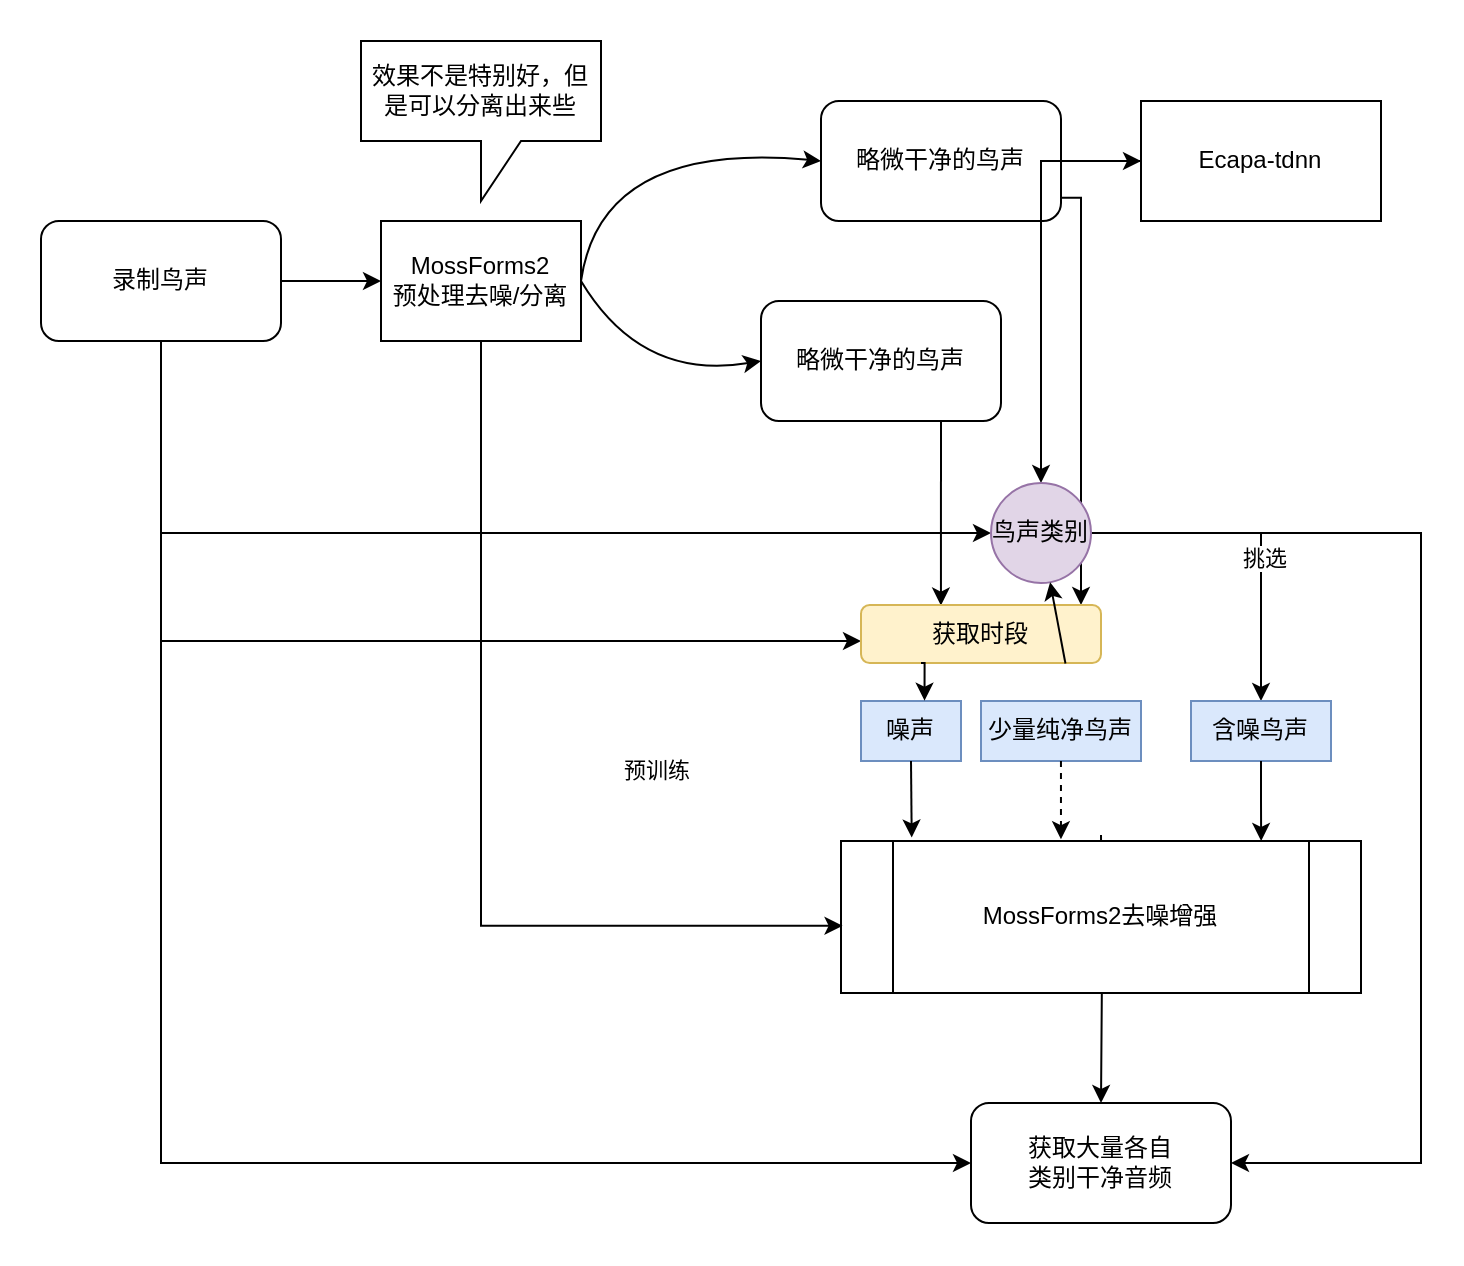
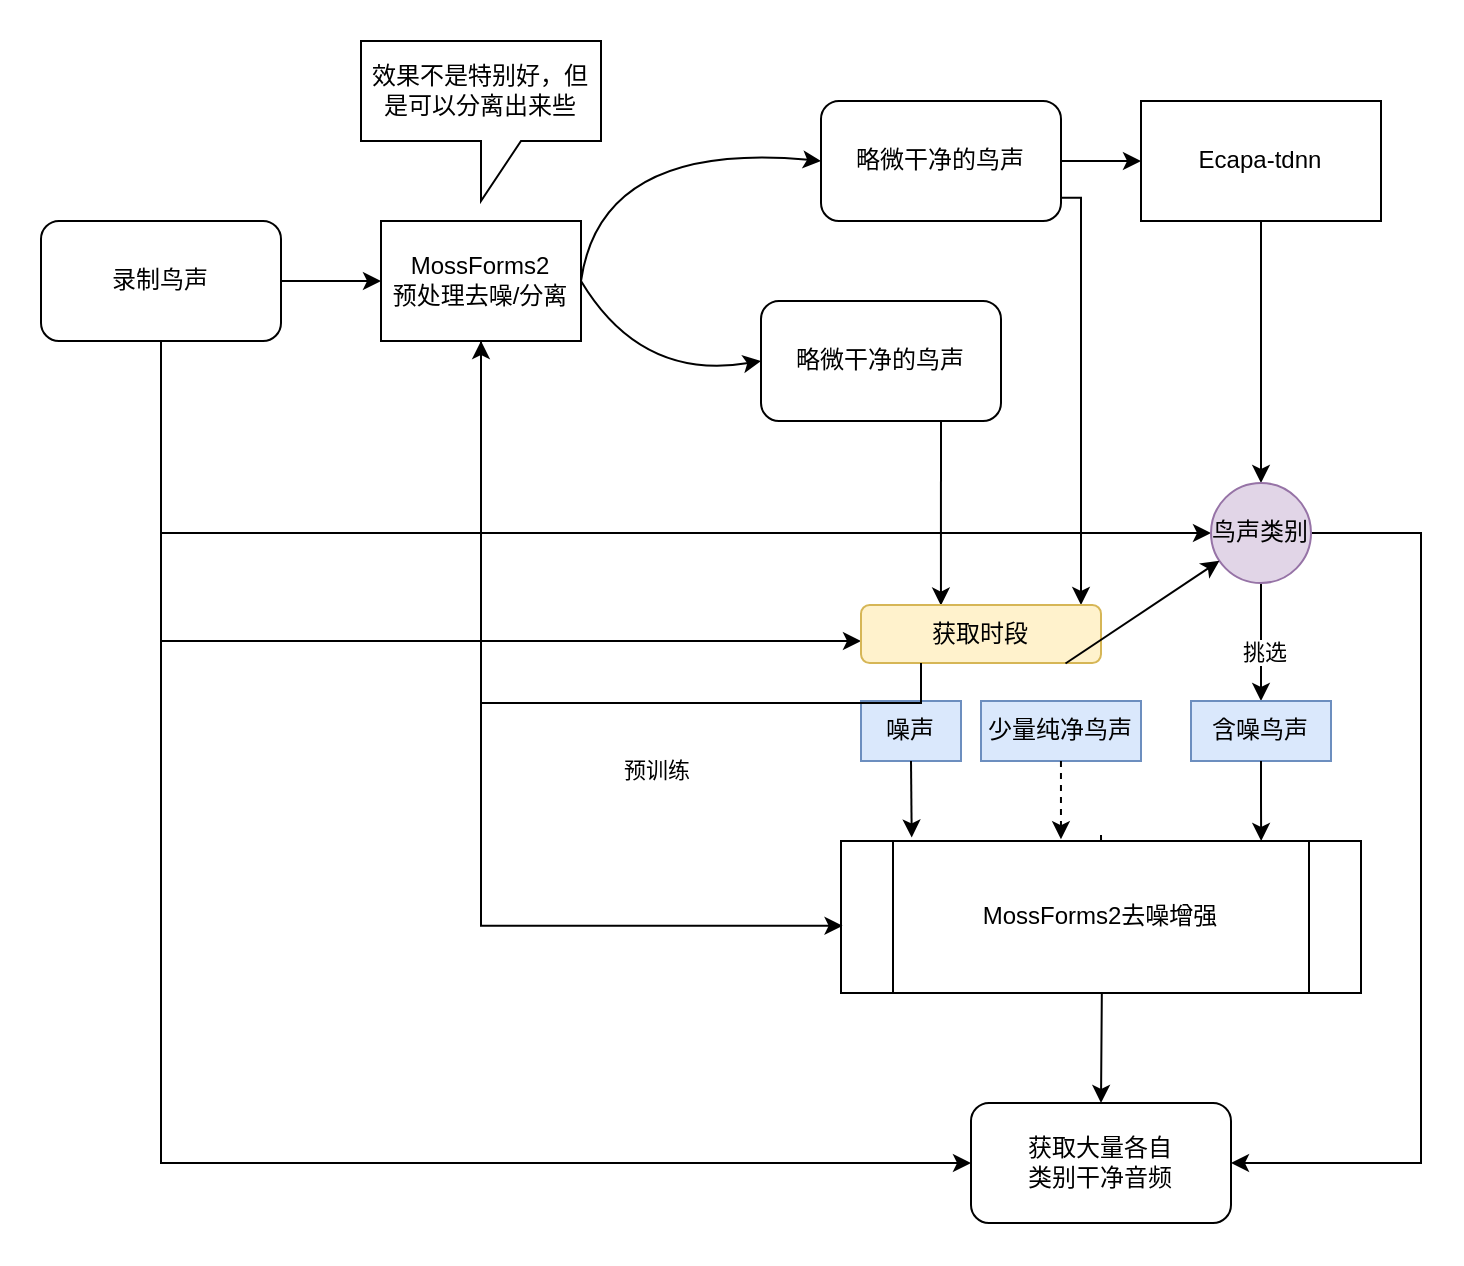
(1041, 533) -> (1261, 533)
(925, 673) -> (723, 703)
